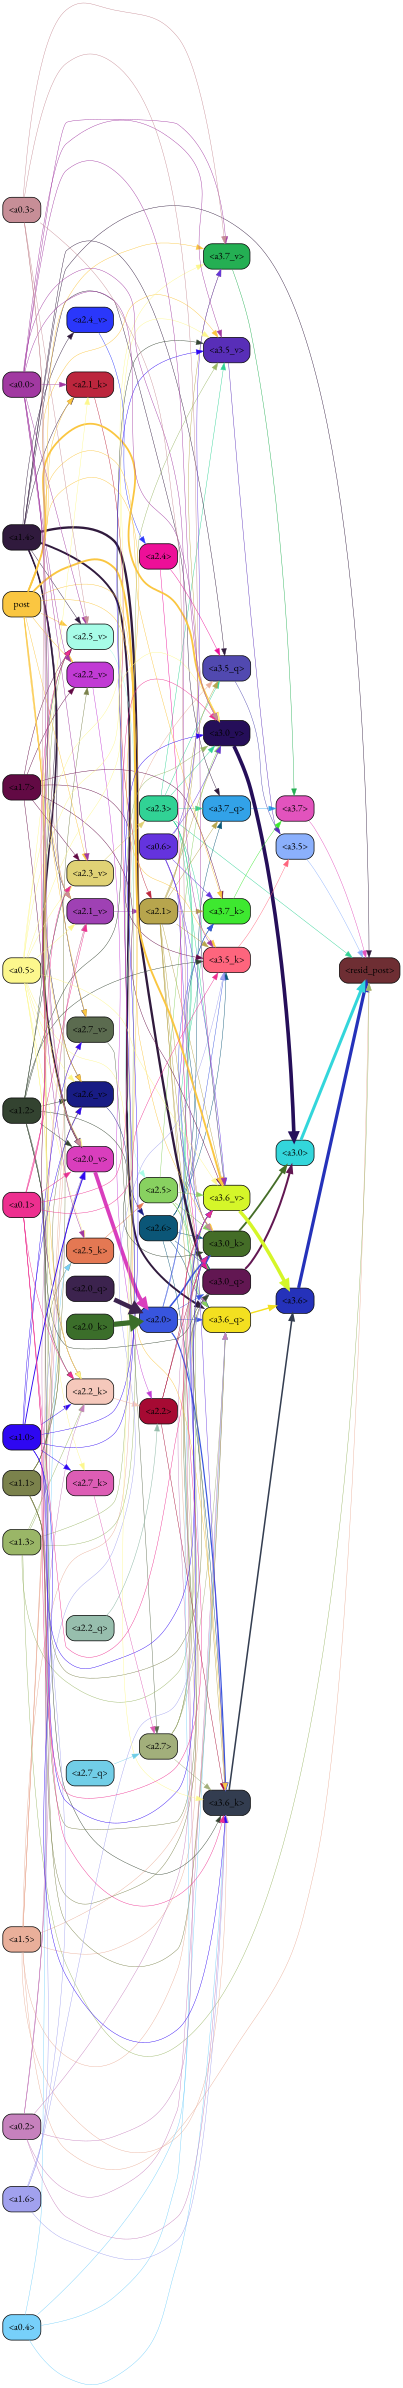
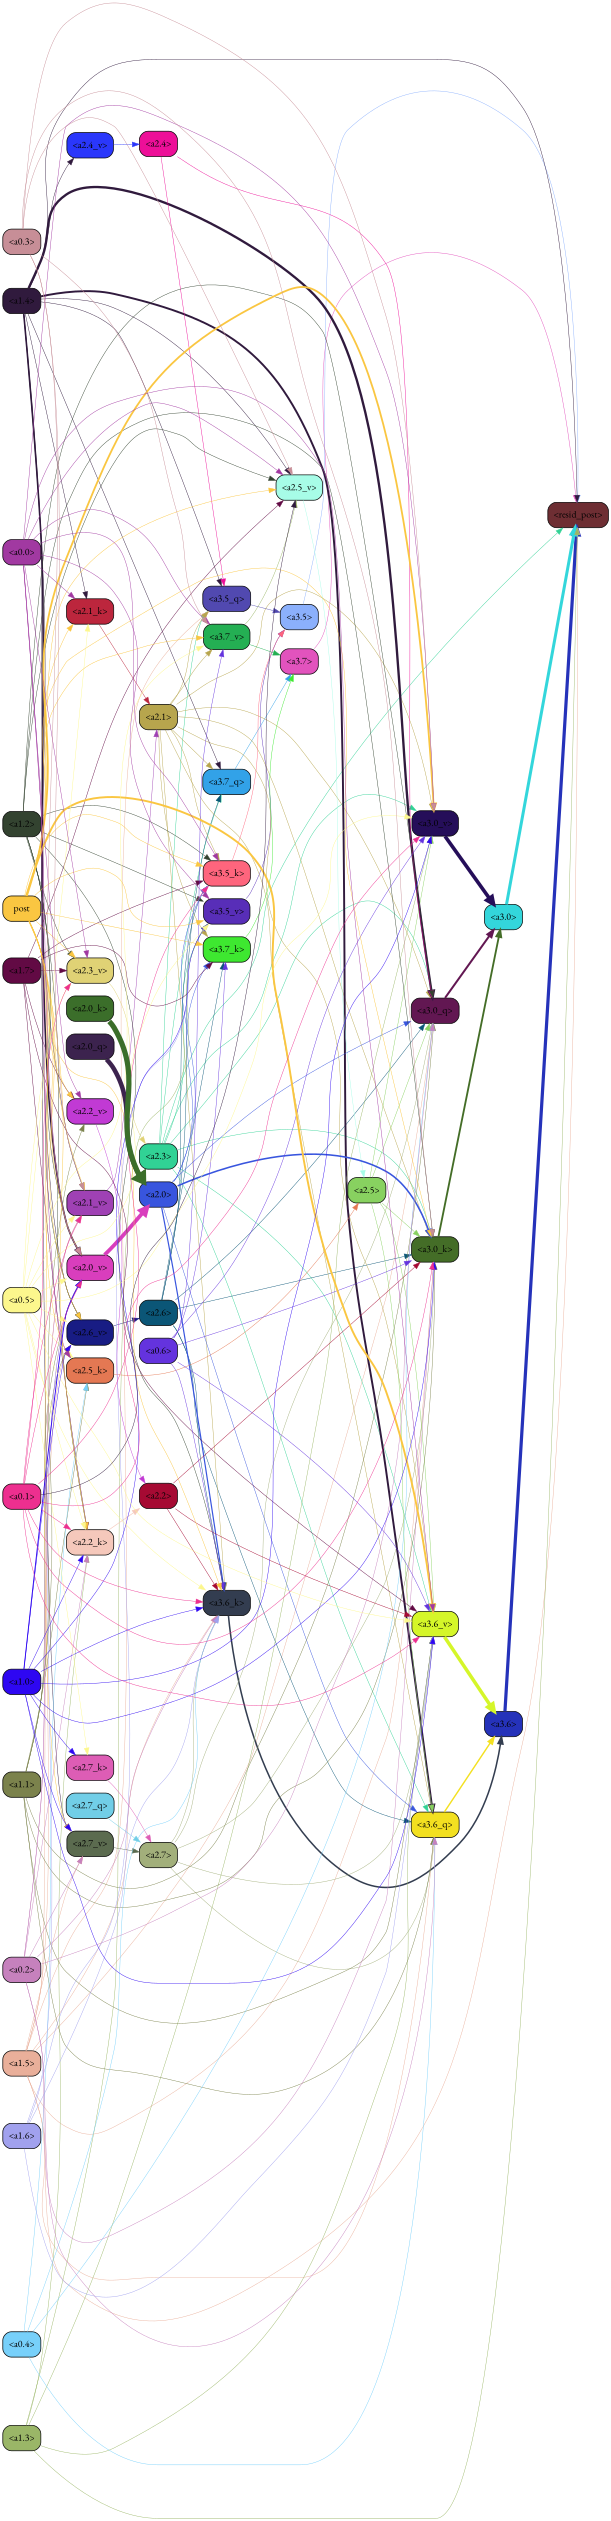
(42, 923) -> (243, 1012)
(46, 1093) -> (274, 575)
none -> (46, 1137)
(90, 1628) -> none
none -> (54, 1910)
